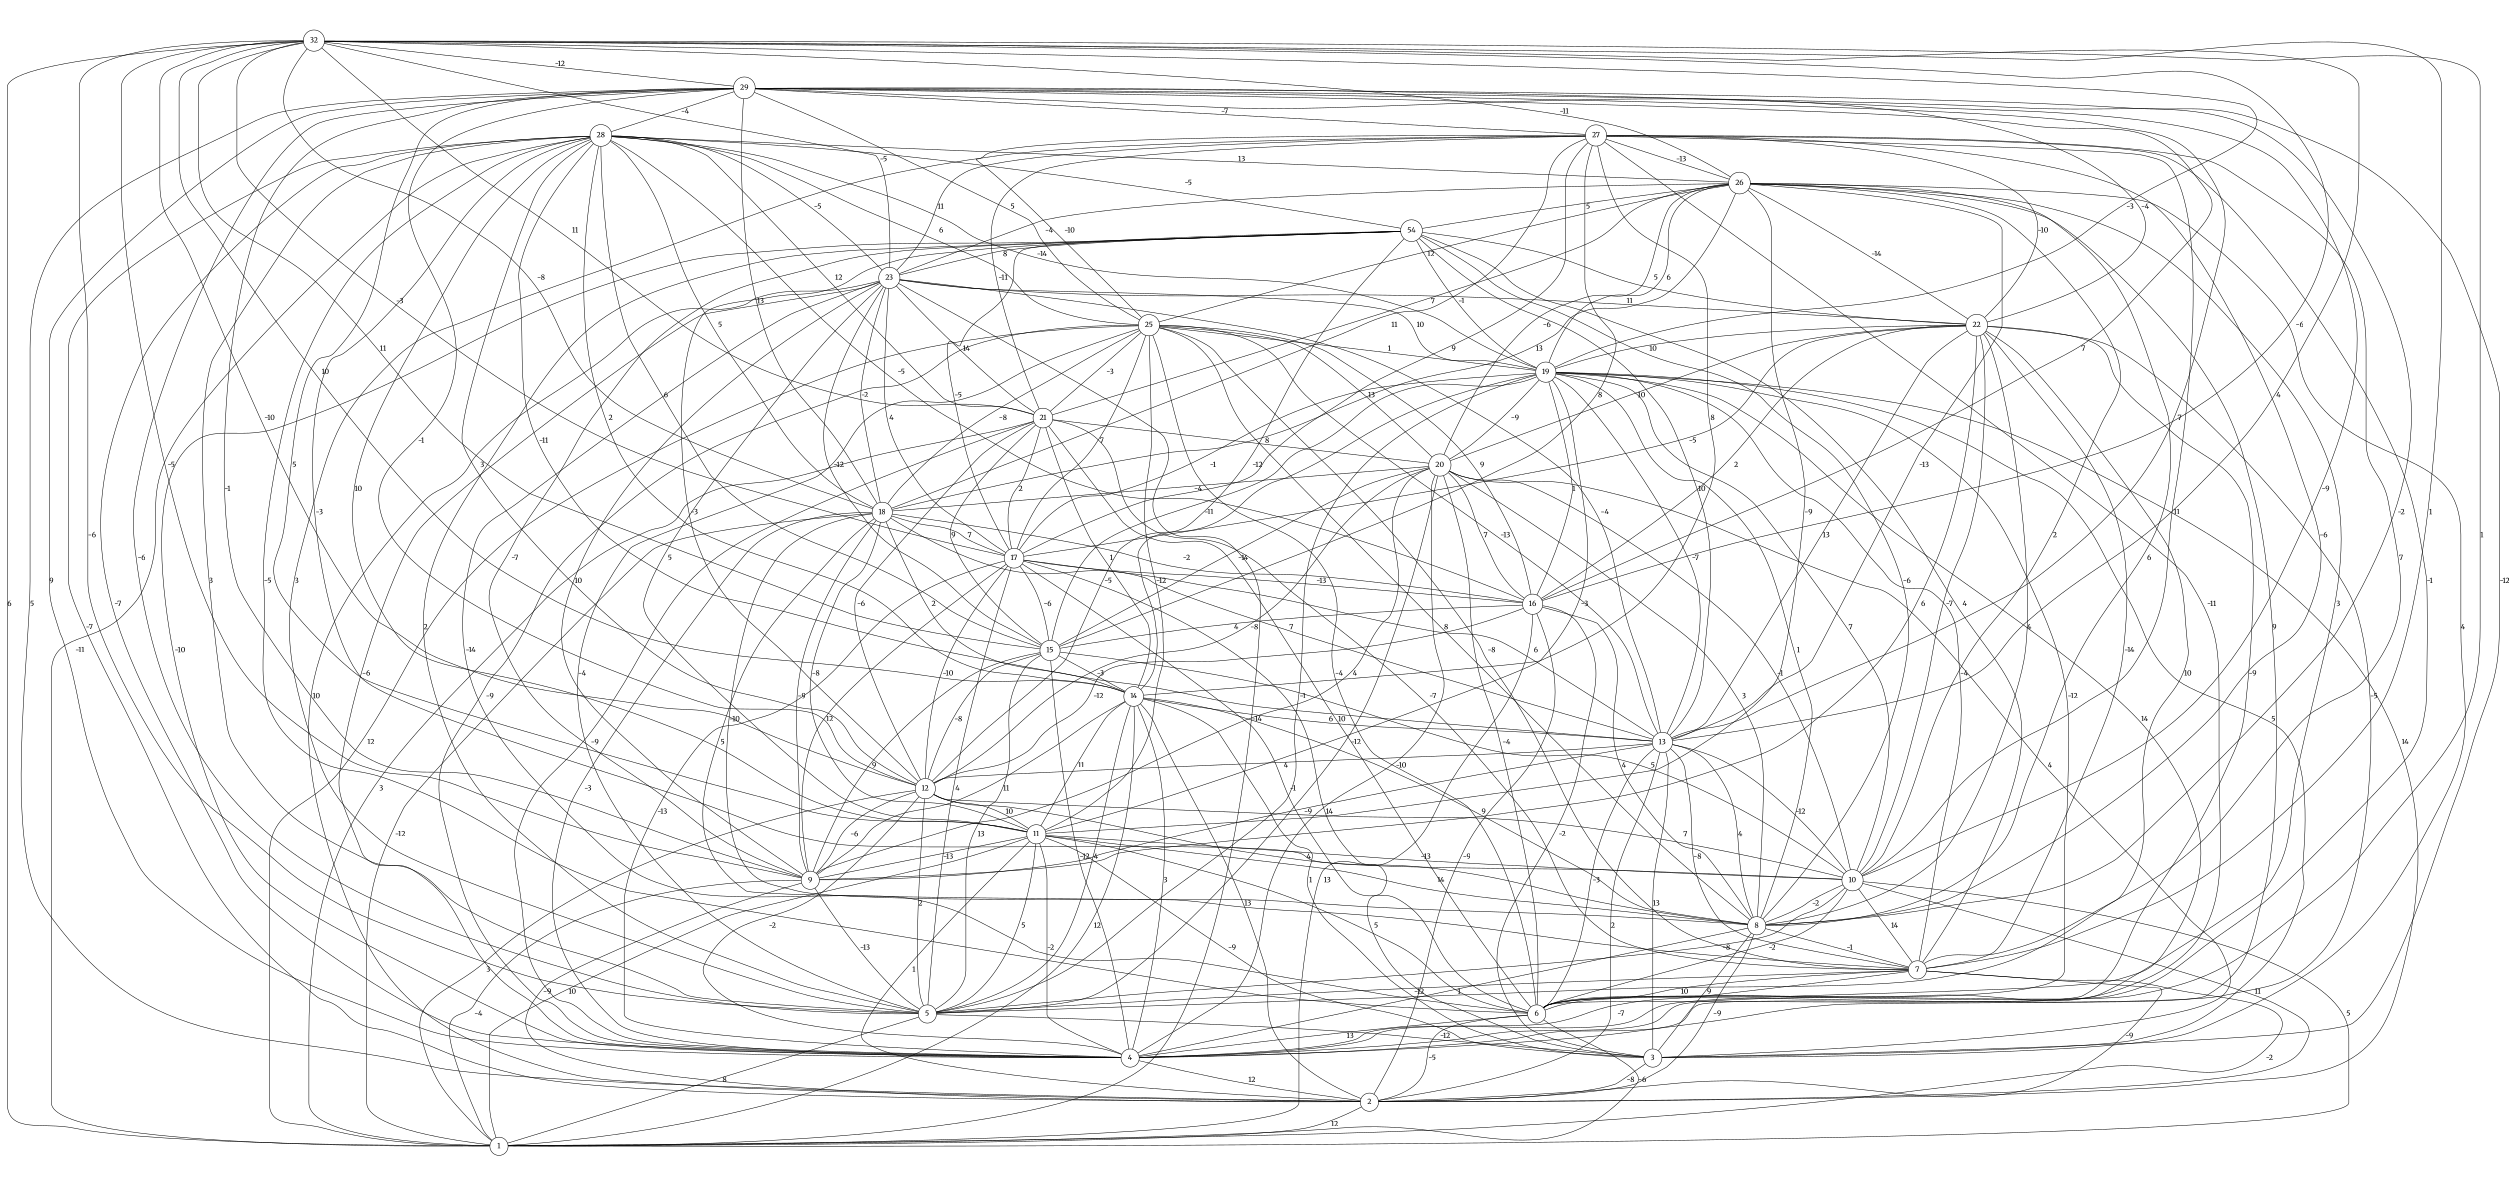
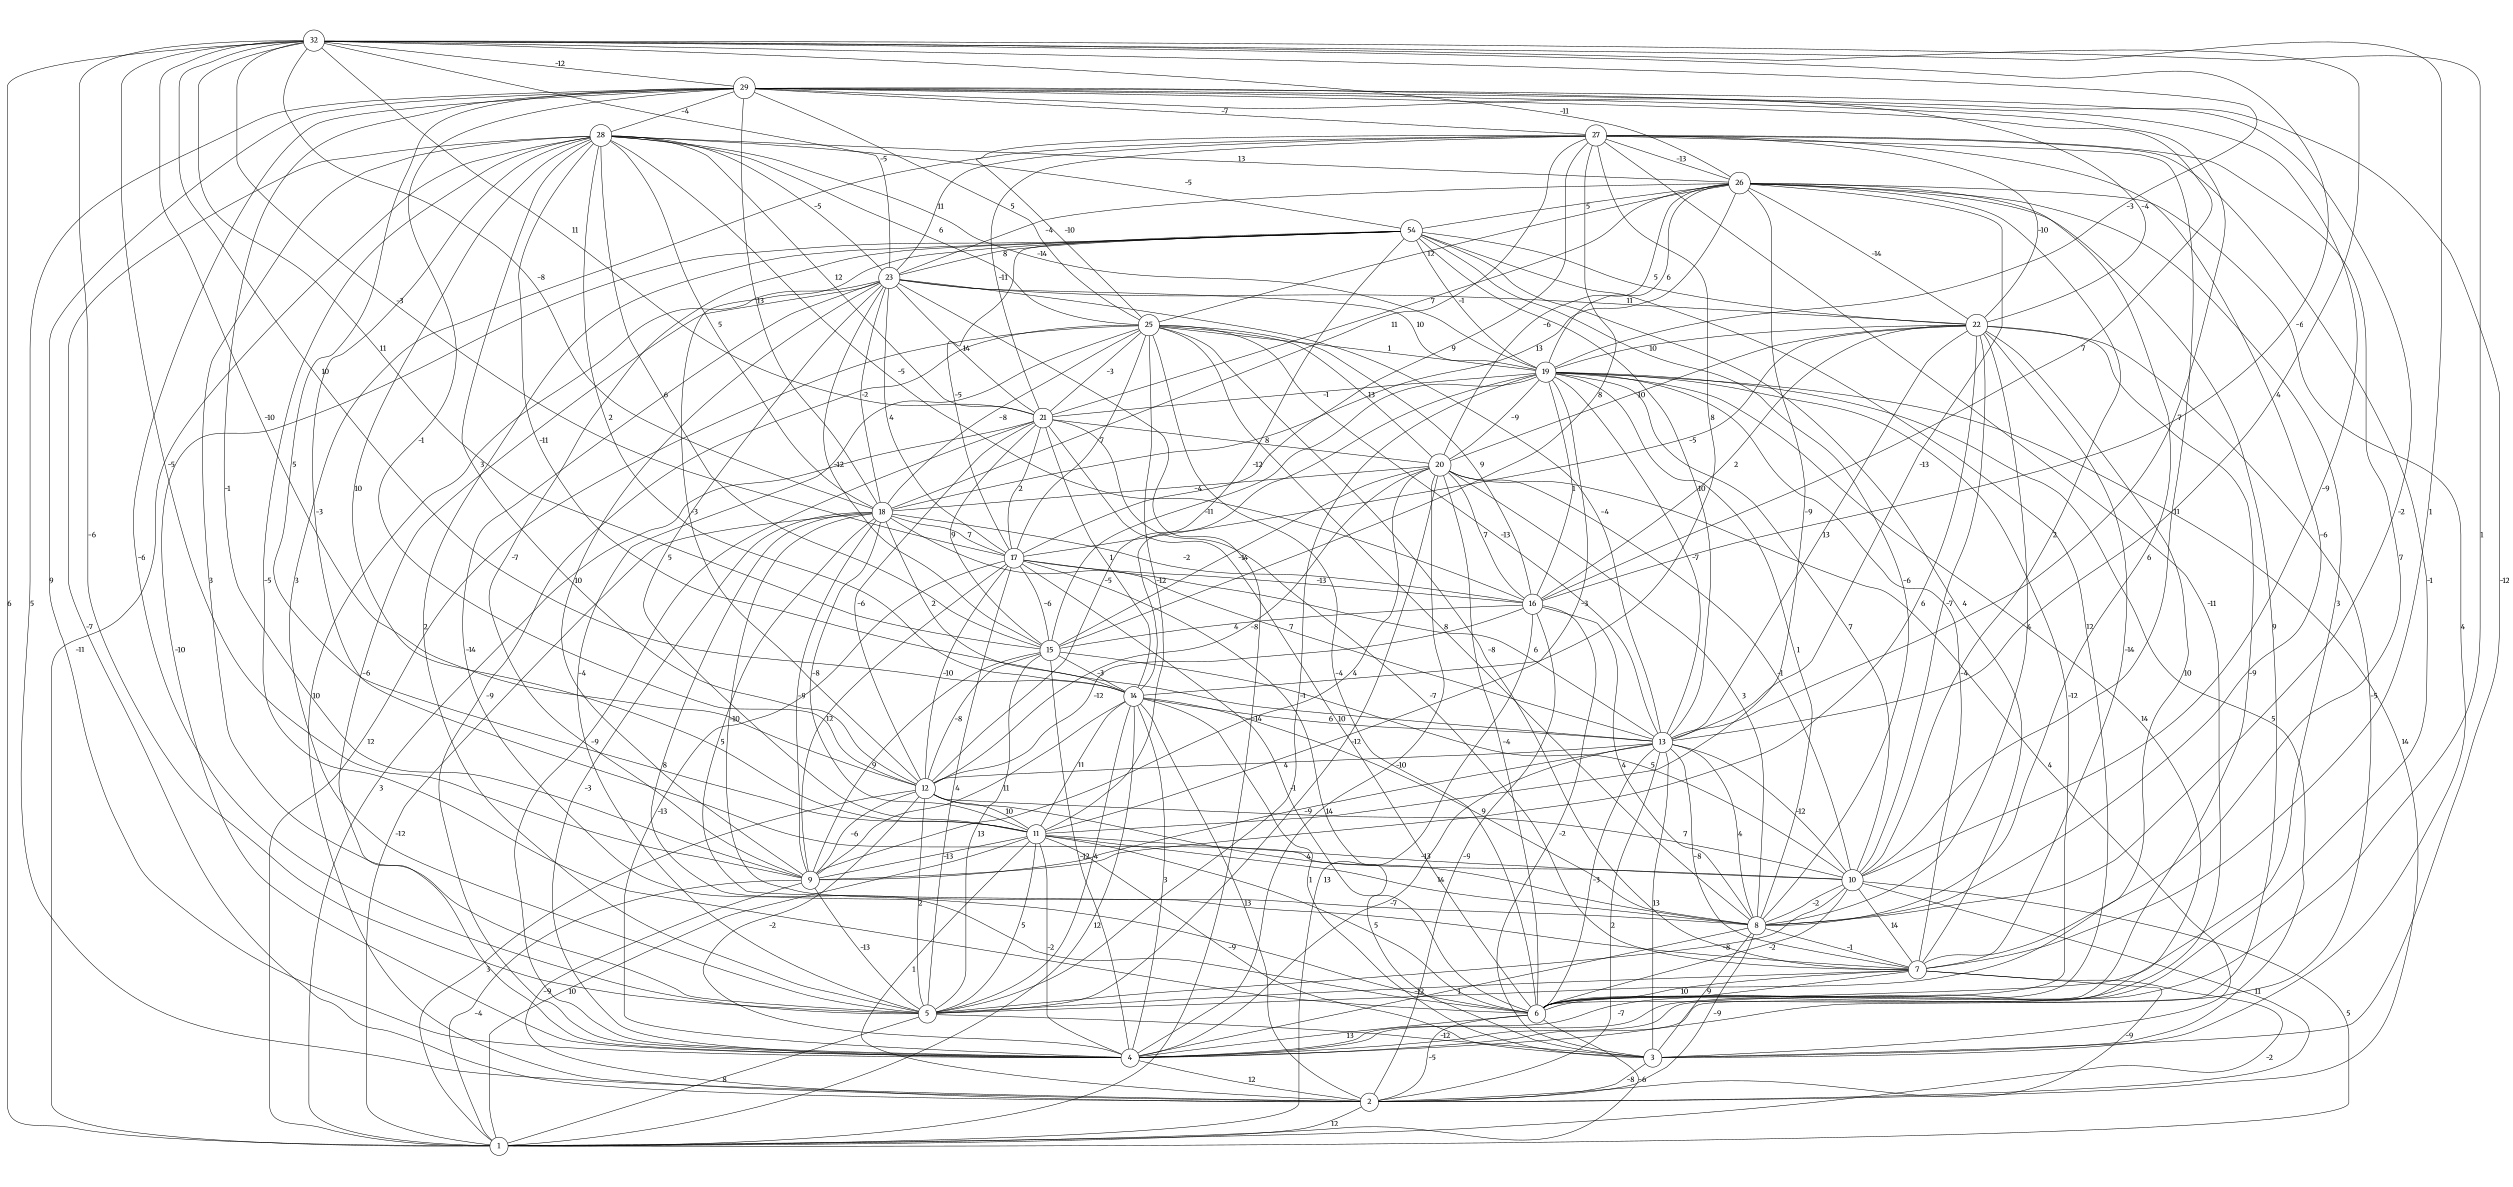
(1263, 426) -> (1294, 394)
none -> (2093, 669)
(205, 808) -> (1398, 895)
none -> (973, 903)
